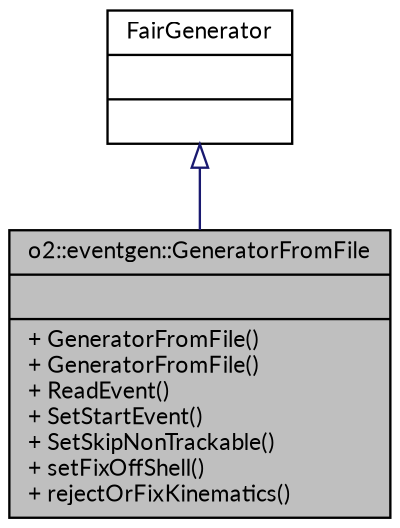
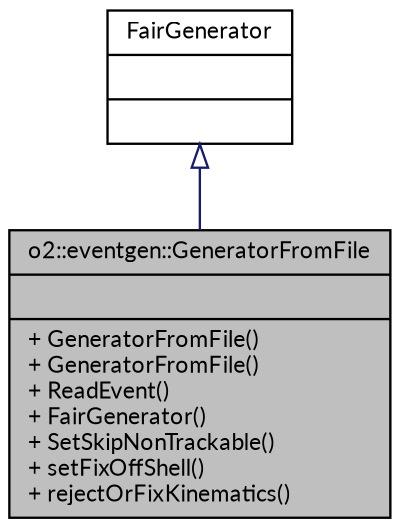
(117, 417) -> (118, 417)
